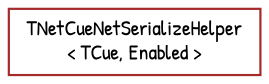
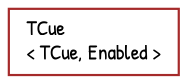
(135, 42) -> (94, 42)
